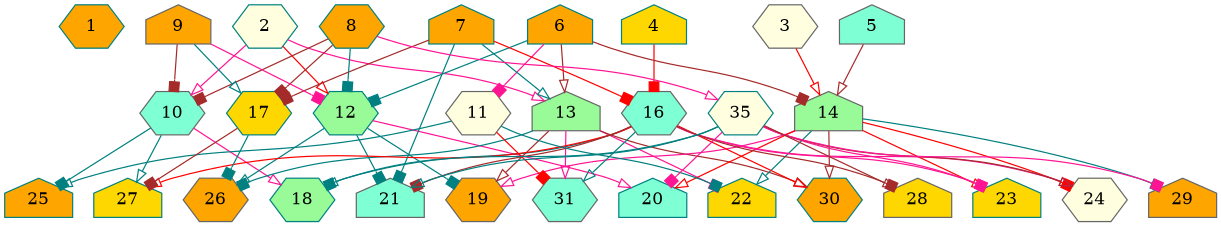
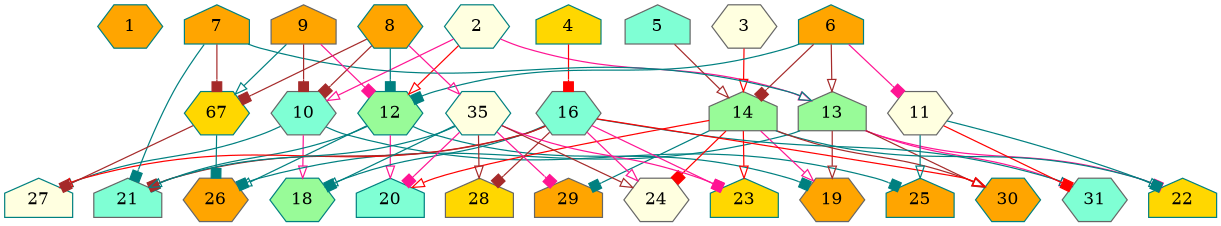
(576, 76) -> none
(259, 113) -> (217, 113)
(128, 200) -> (39, 200)
